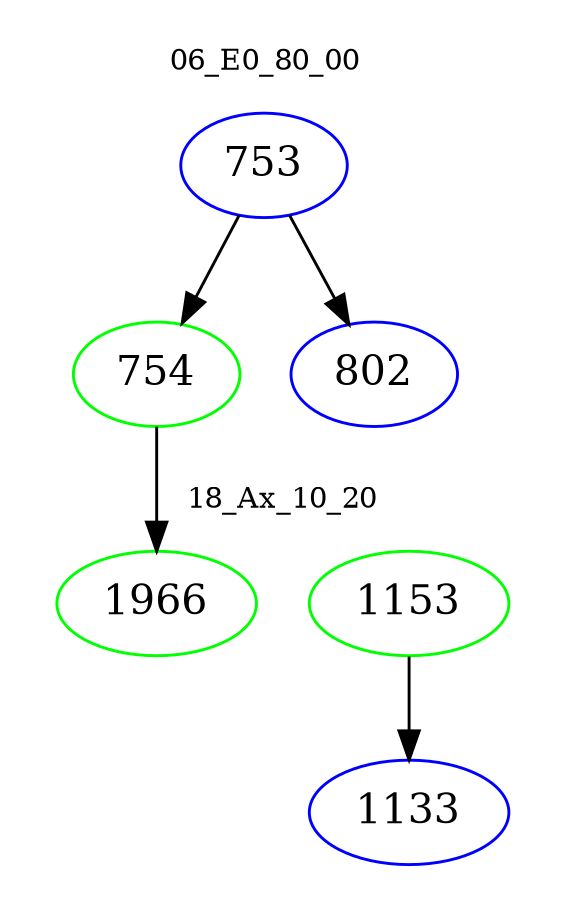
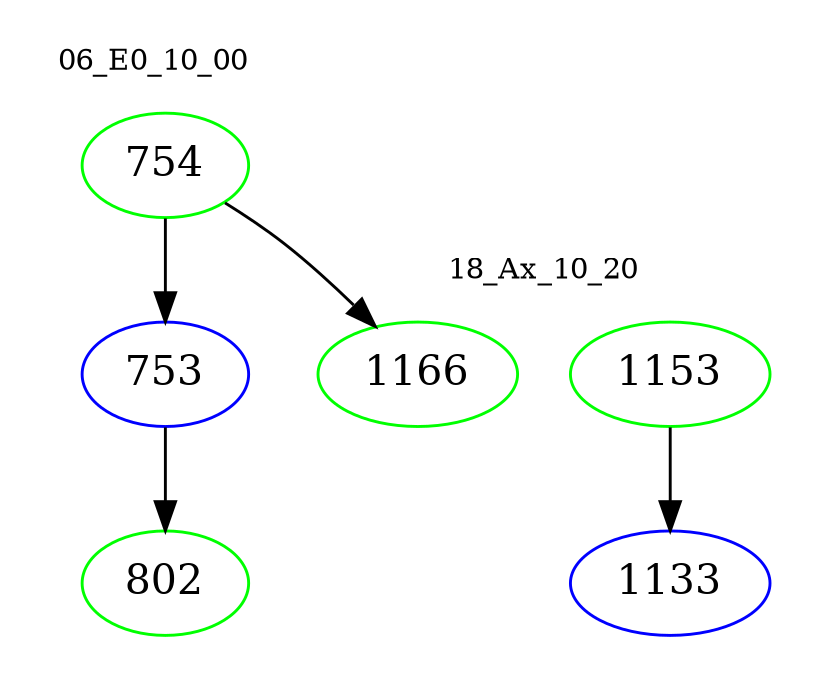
(265, 62) -> (154, 62)
(218, 256) -> (165, 256)
(374, 374) -> (165, 583)
(157, 603) -> (418, 374)
